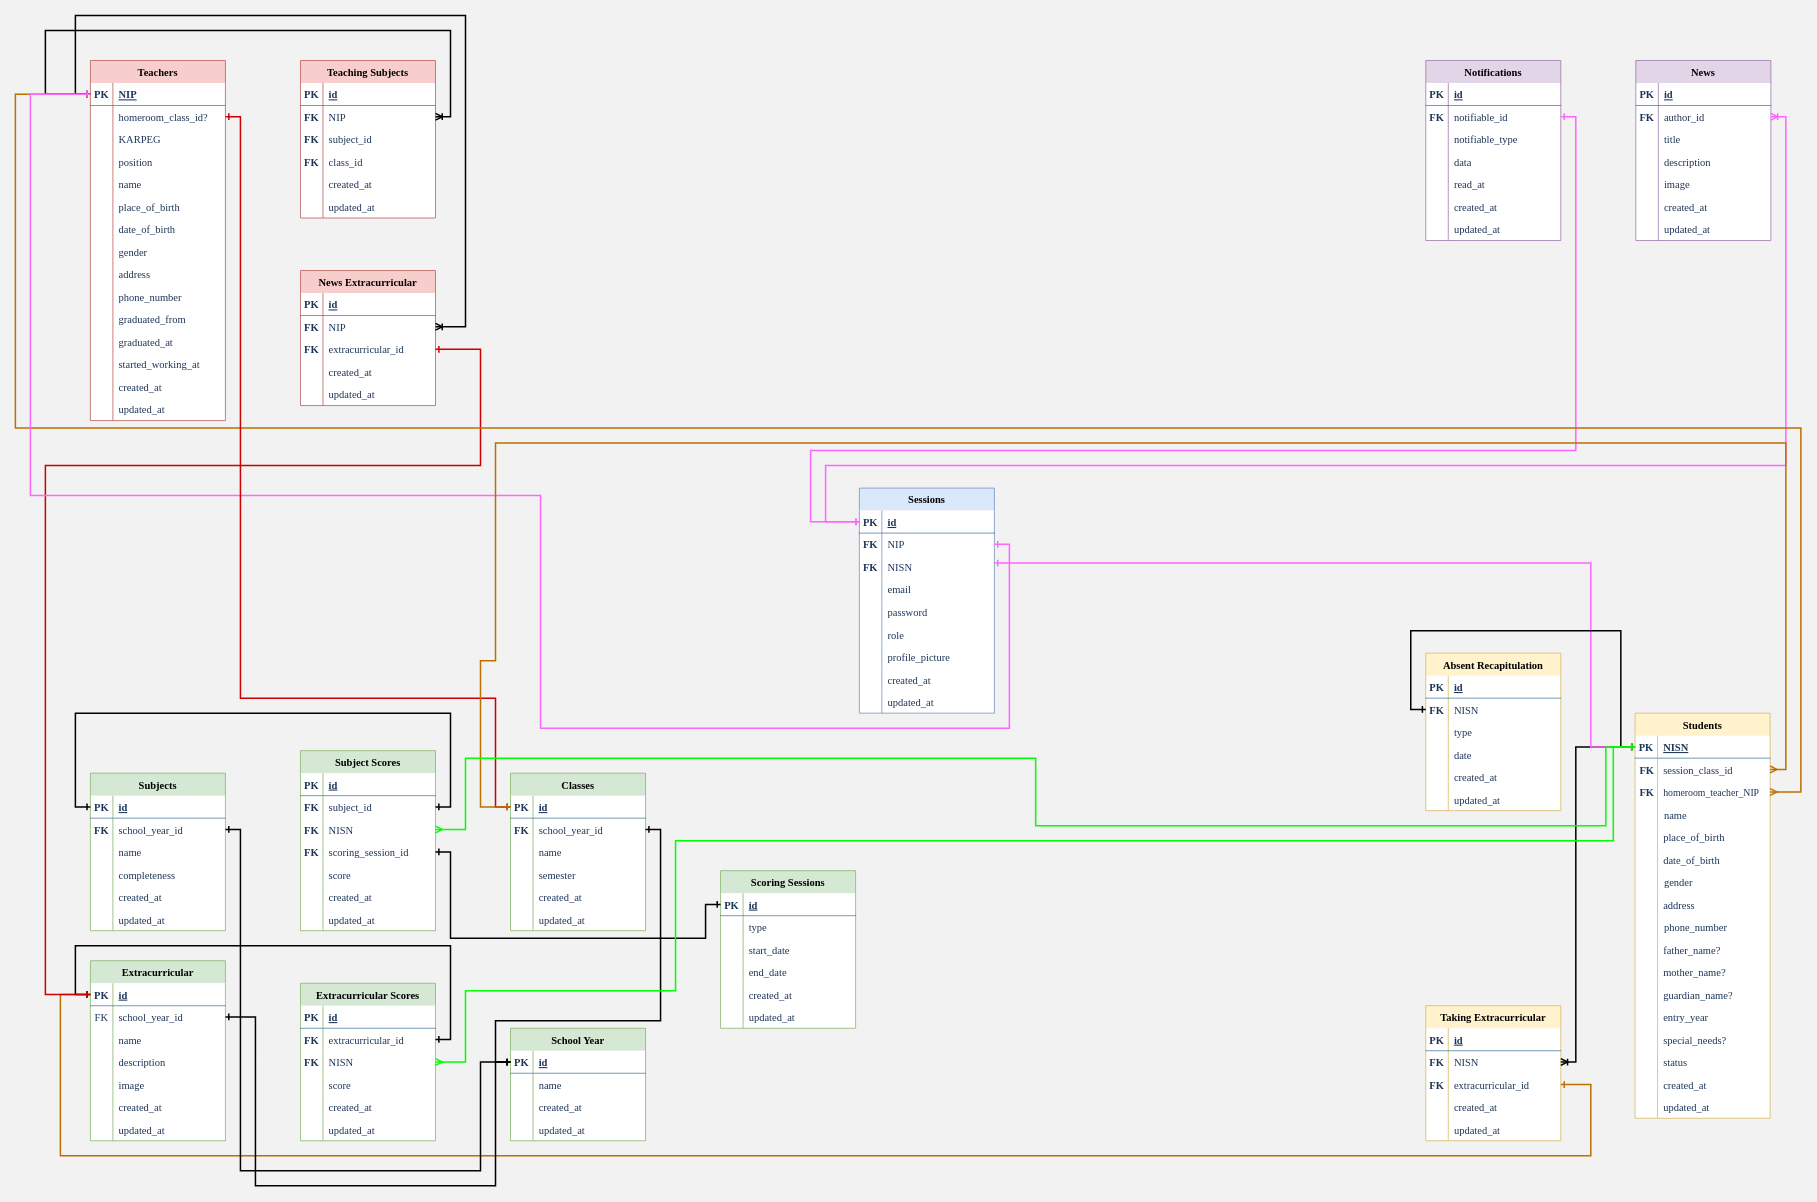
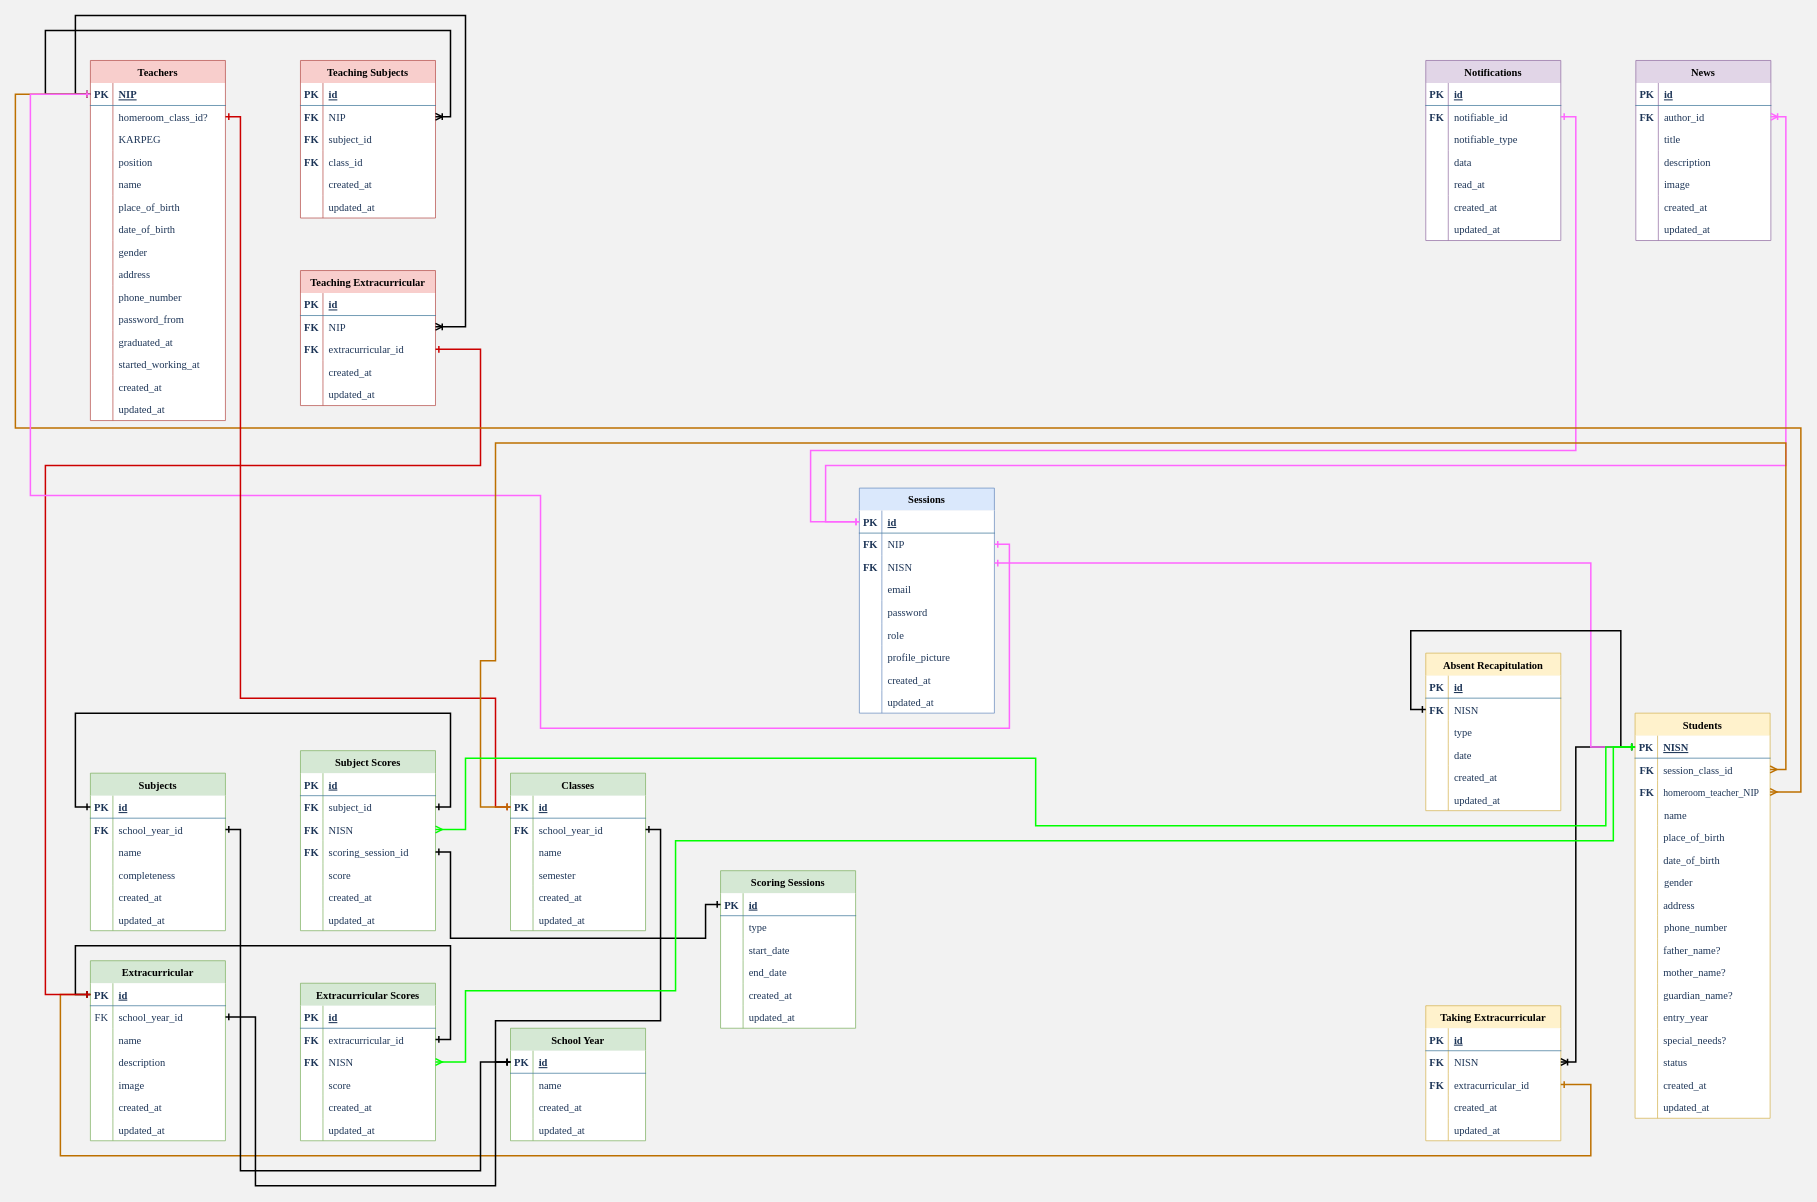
(368, 282) -> (368, 282)
(160, 320) -> (157, 320)
